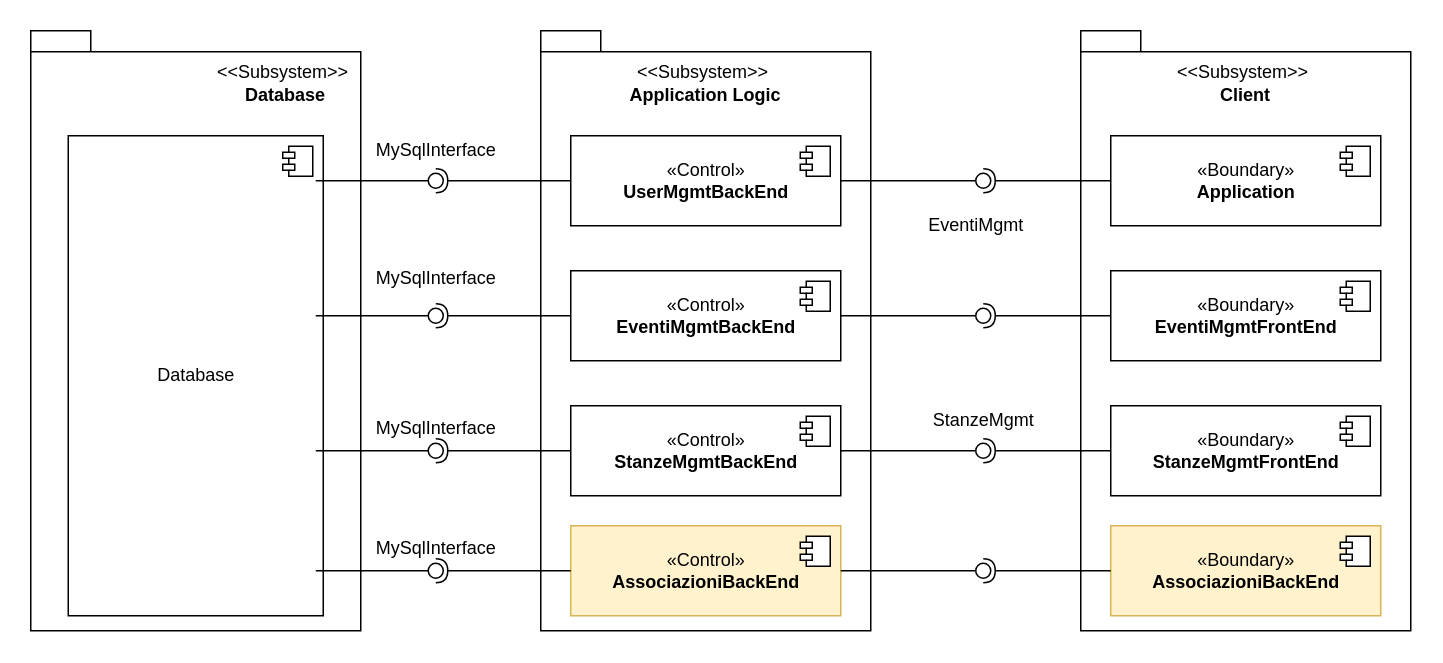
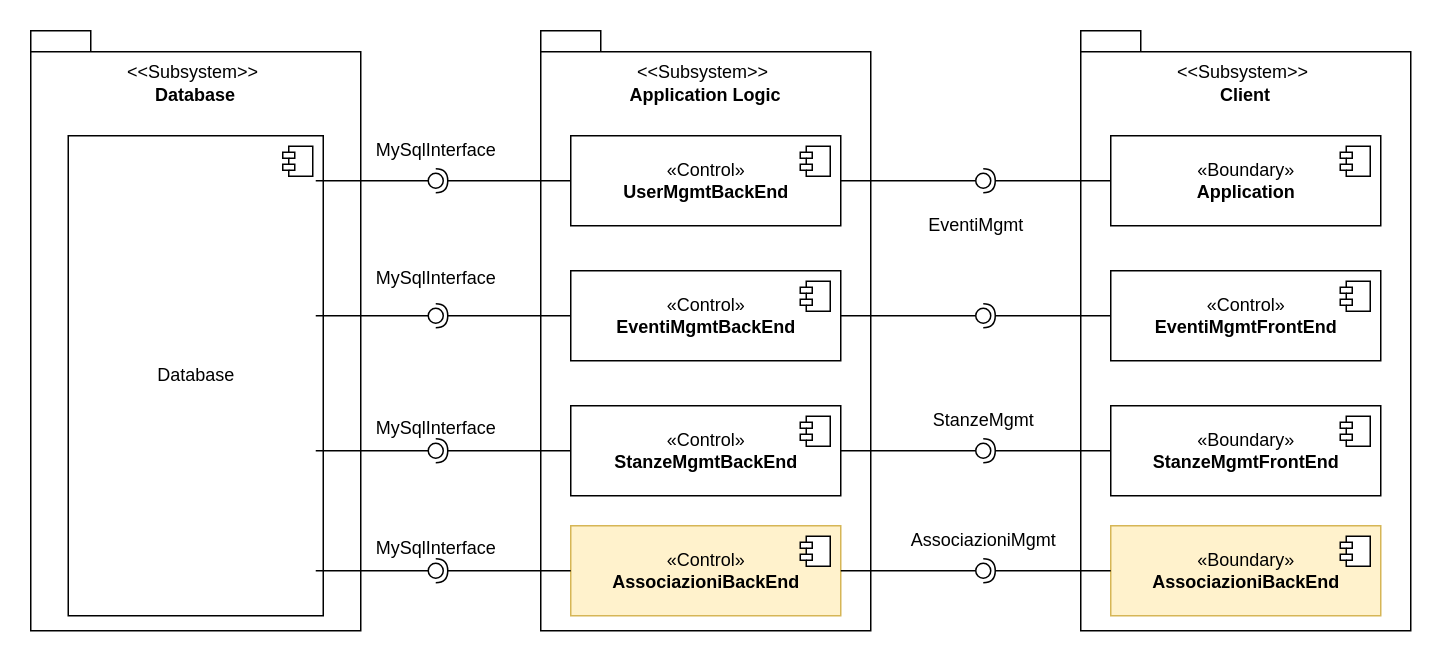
(286, 83) -> (196, 83)
(1247, 316) -> (1247, 316)
none -> (983, 541)
